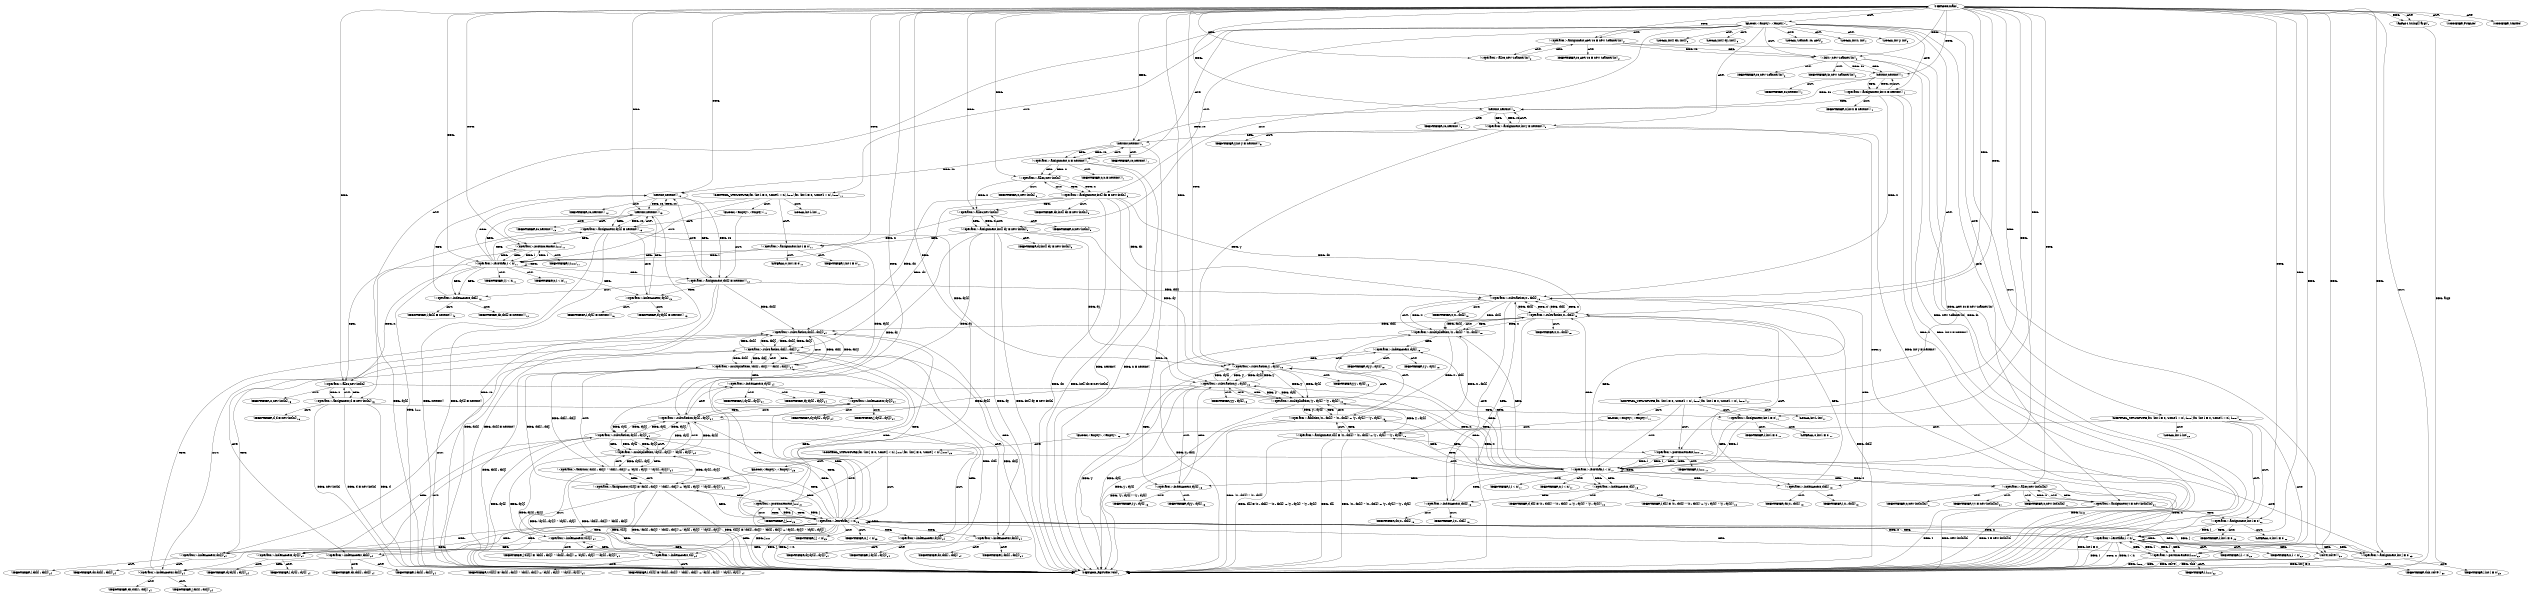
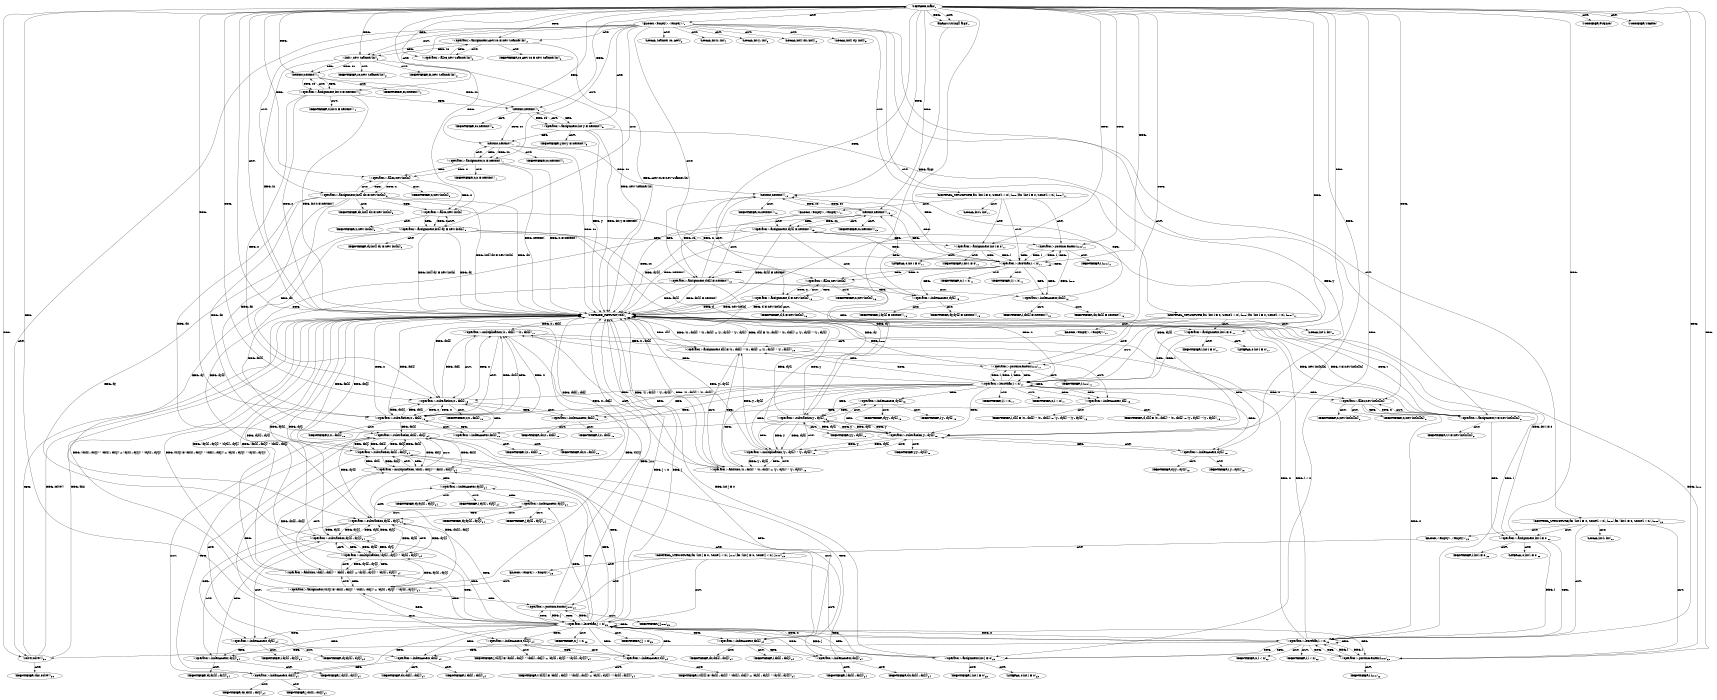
(1481, 332) -> (534, 332)
(1161, 385) -> (549, 322)
(2002, 495) -> (1472, 427)
none -> (1023, 676)
